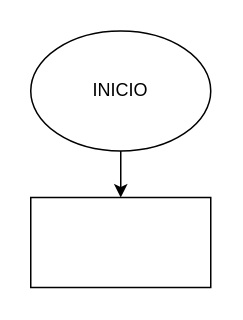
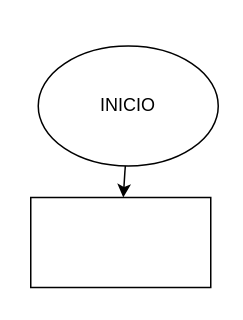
(121, 91) -> (128, 106)
